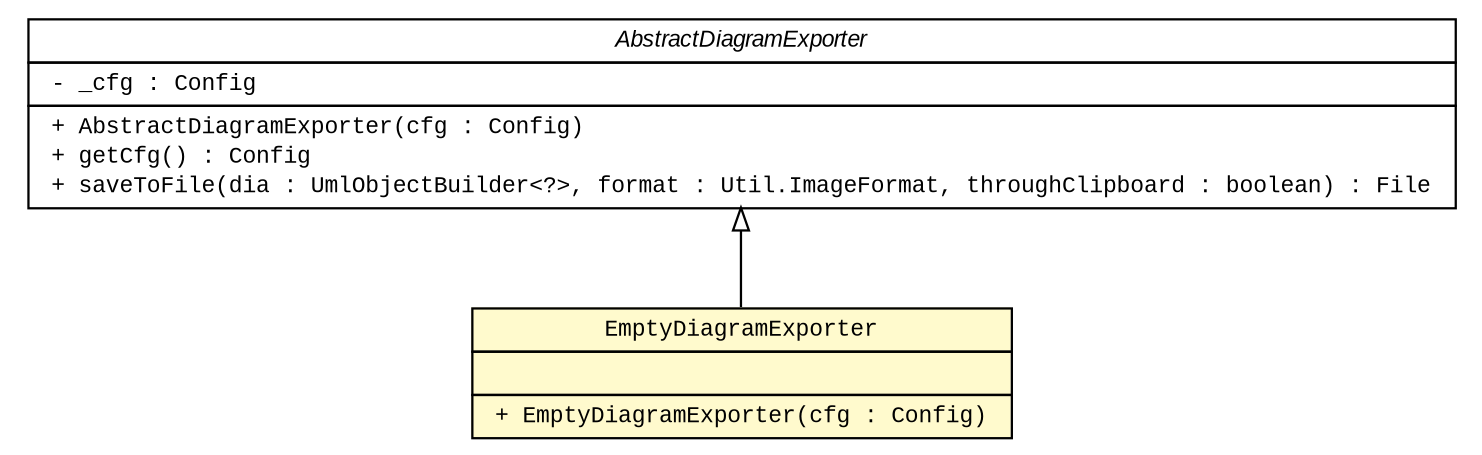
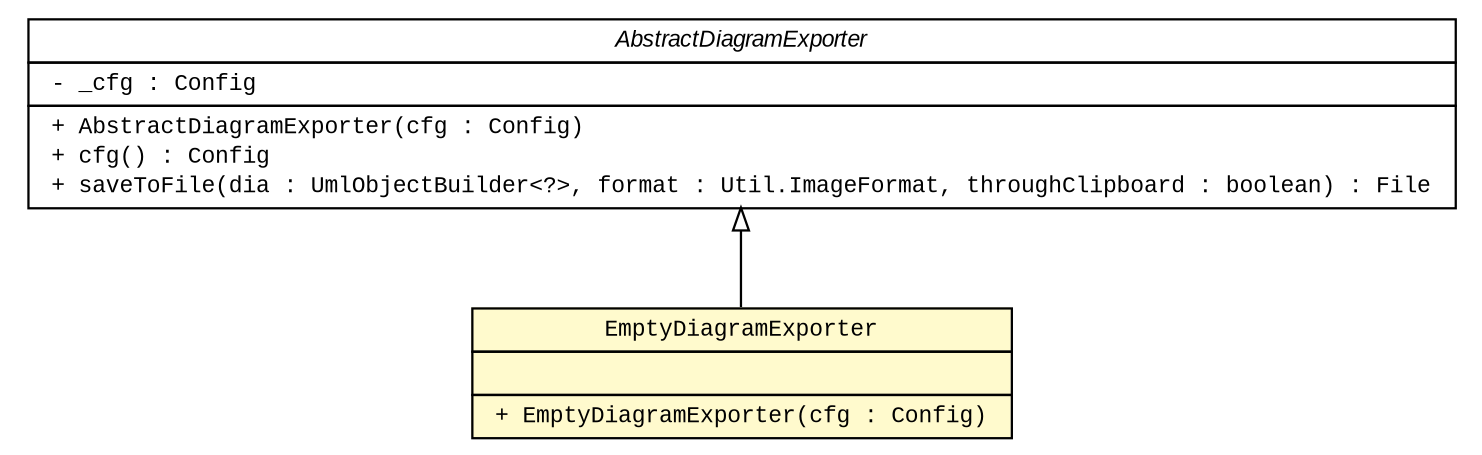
(182, 156) -> (162, 156)
